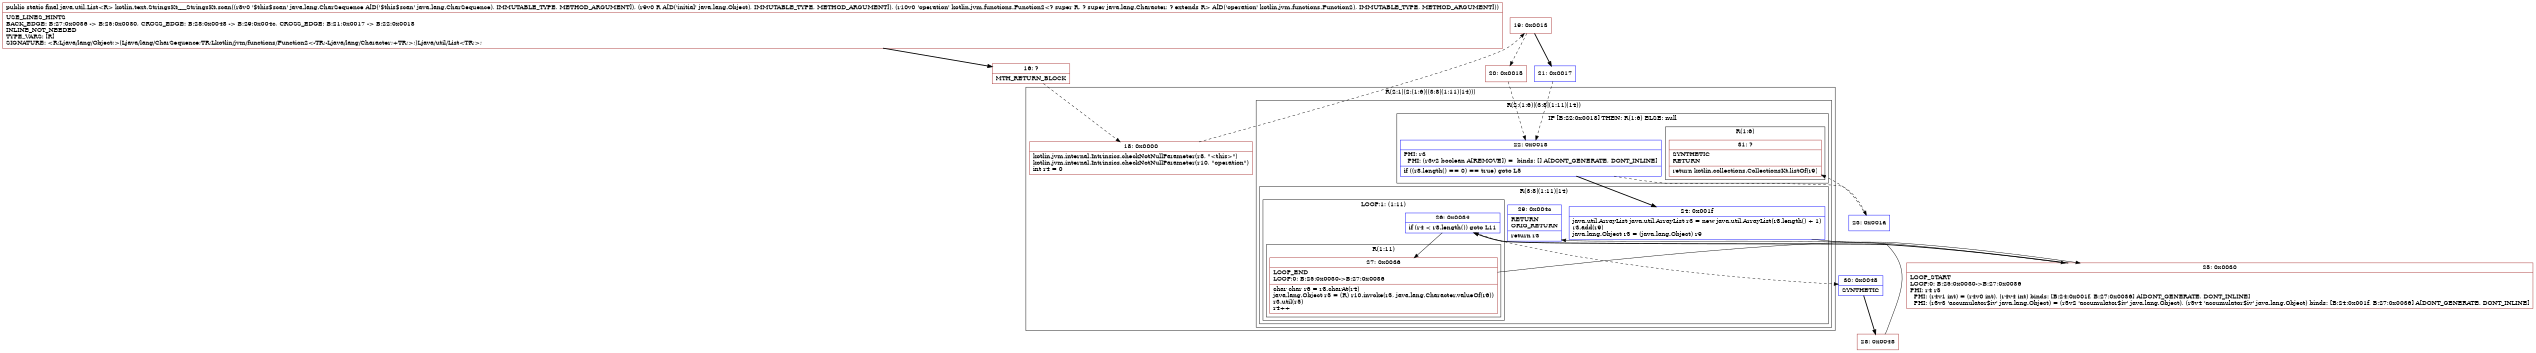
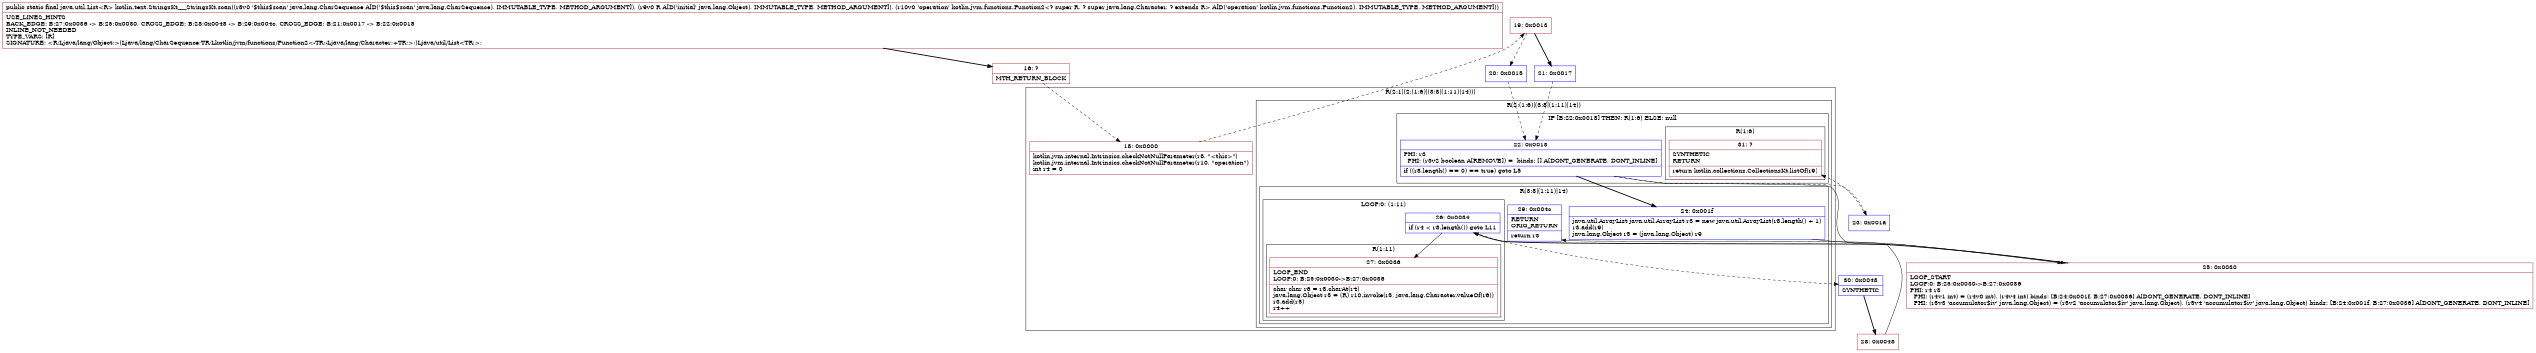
(1506, 74) -> (1506, 74)
(1384, 205) -> (1384, 205)
(1758, 247) -> (1838, 213)
(1288, 302) -> (1289, 302)
